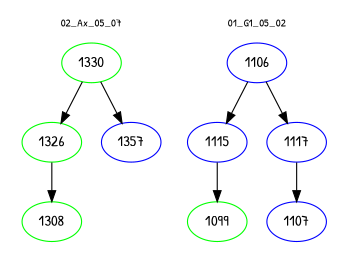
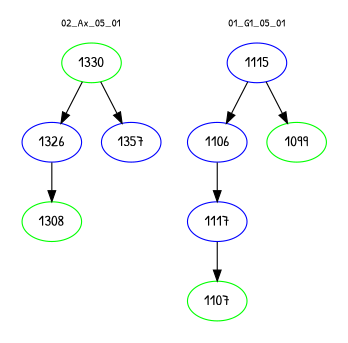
(92, 24) -> (92, 24)
(257, 24) -> (257, 24)
(240, 98) -> (240, 98)
(52, 142) -> (52, 142)
(297, 222) -> (217, 301)
